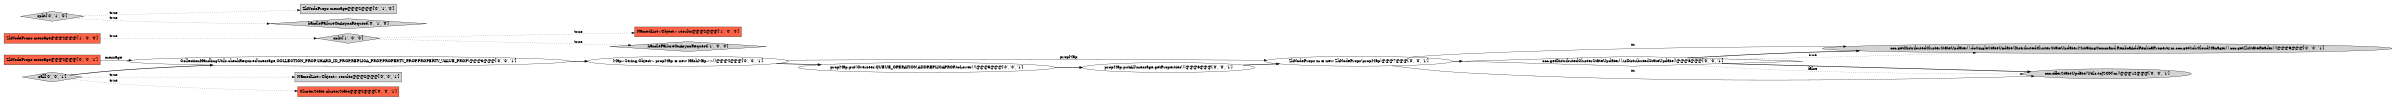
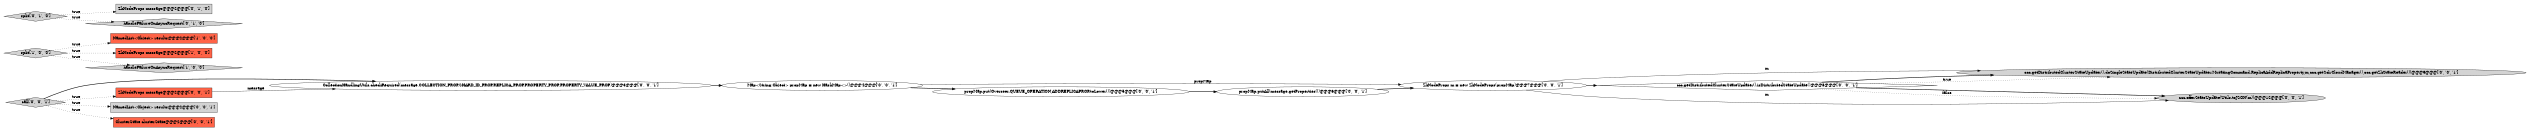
(207, 38) -> (90, 53)
none -> (85, 99)
